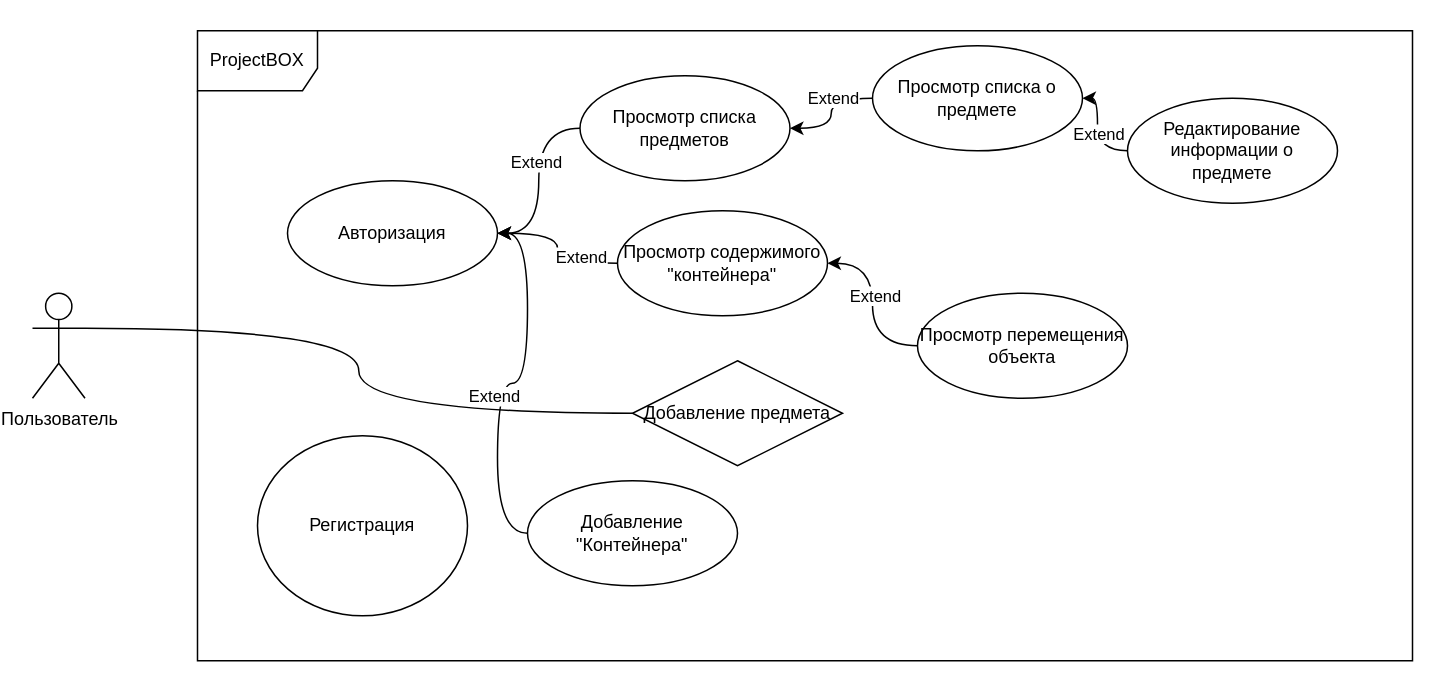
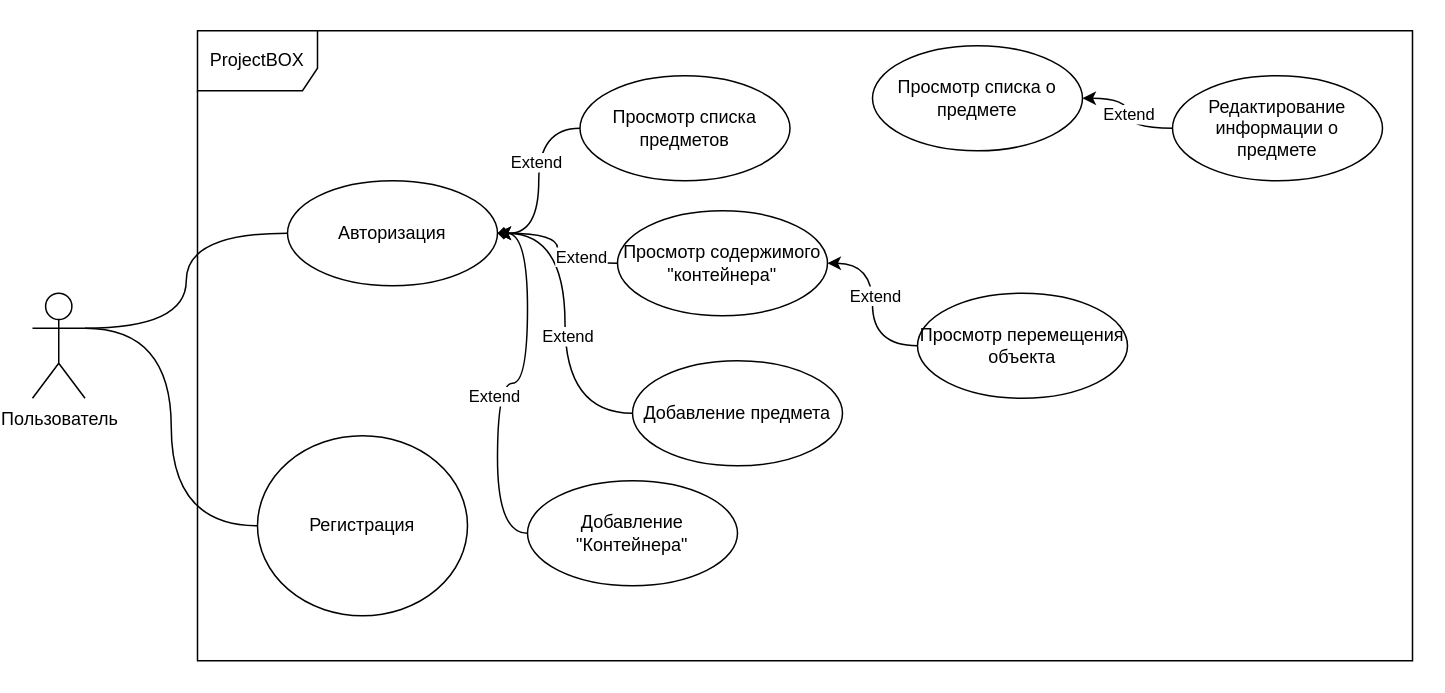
(833, 107) -> none
(1232, 151) -> (1277, 128)
(528, 224) -> (528, 224)
none -> (190, 264)
none -> (565, 324)
(364, 381) -> (171, 436)
(737, 413) -> (737, 413)
